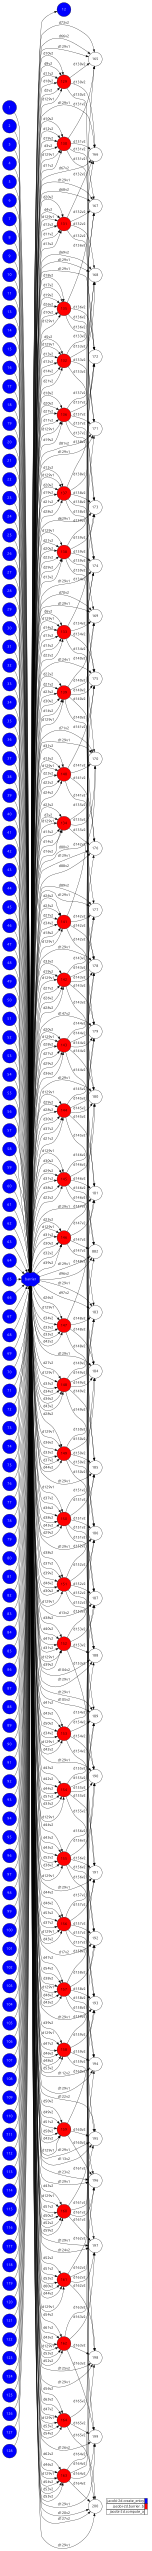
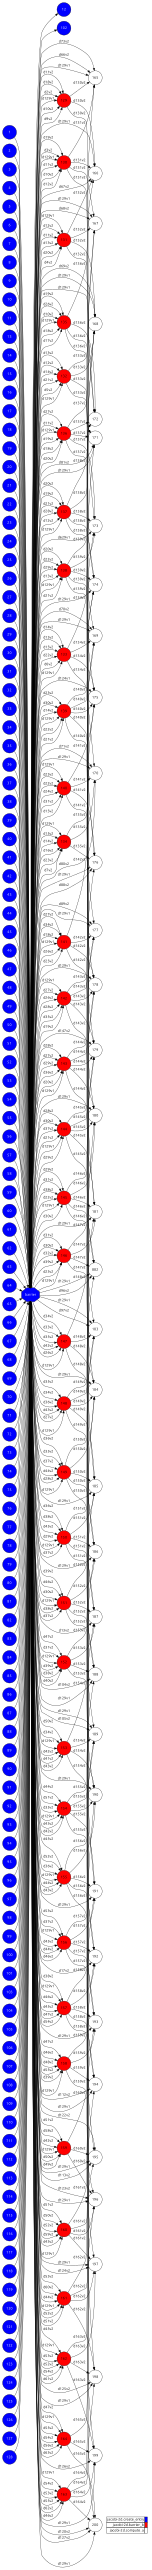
(27, 1626) -> (33, 656)
